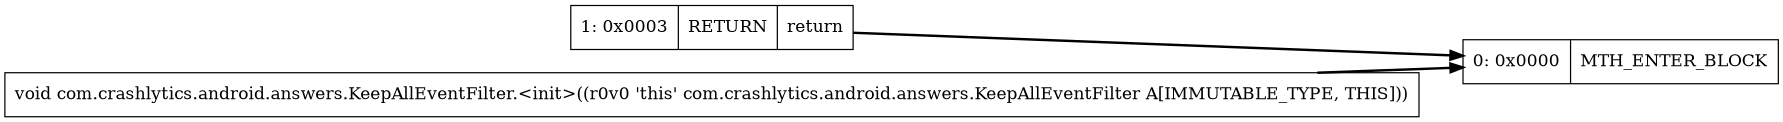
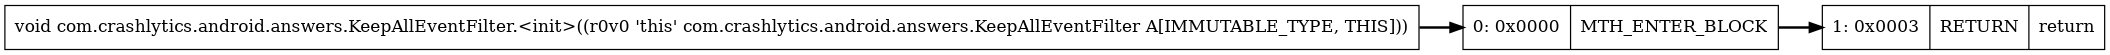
(1152, 44) -> (1794, 28)
